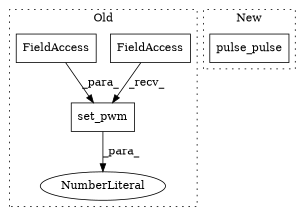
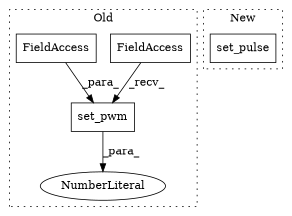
(249, 48) -> (243, 48)
